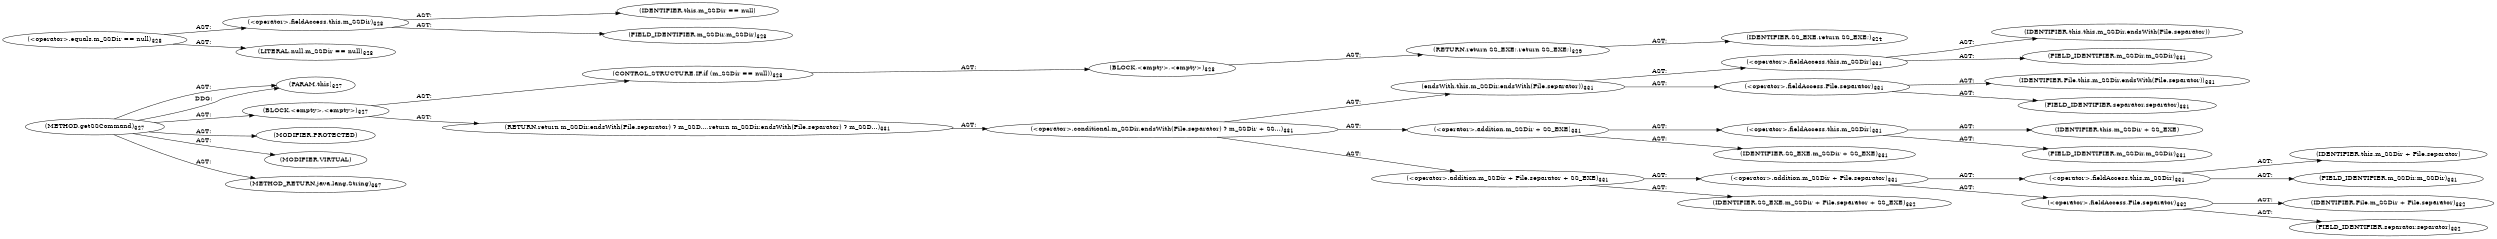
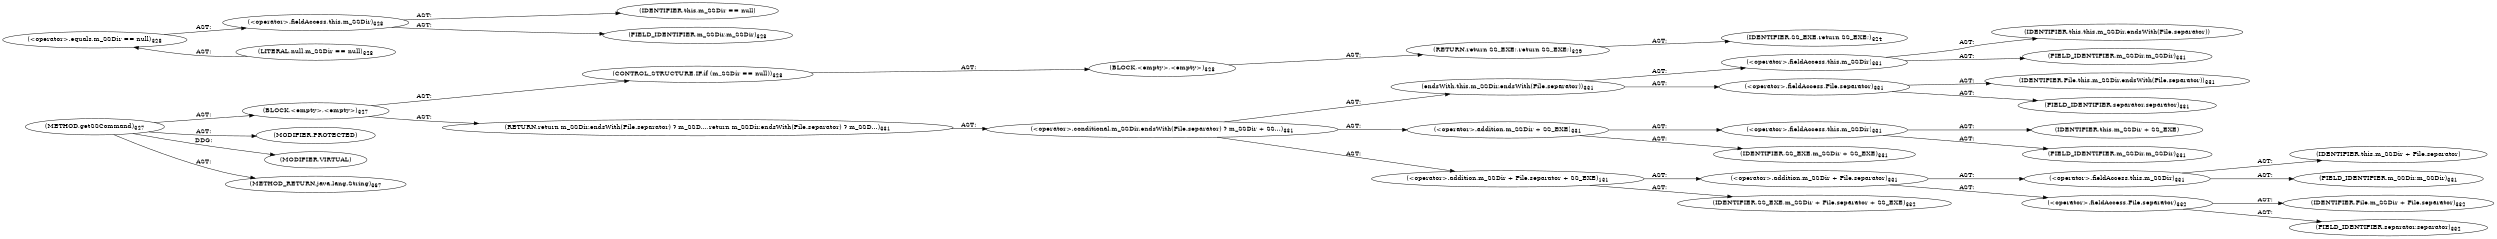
(207, 46) -> (193, 55)
(316, 85) -> none
(205, 141) -> (205, 141)
(1604, 178) -> (1604, 178)
